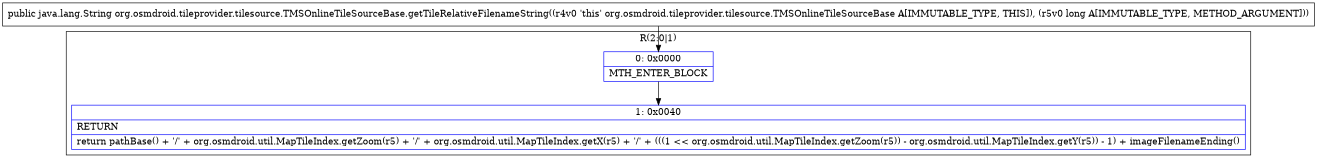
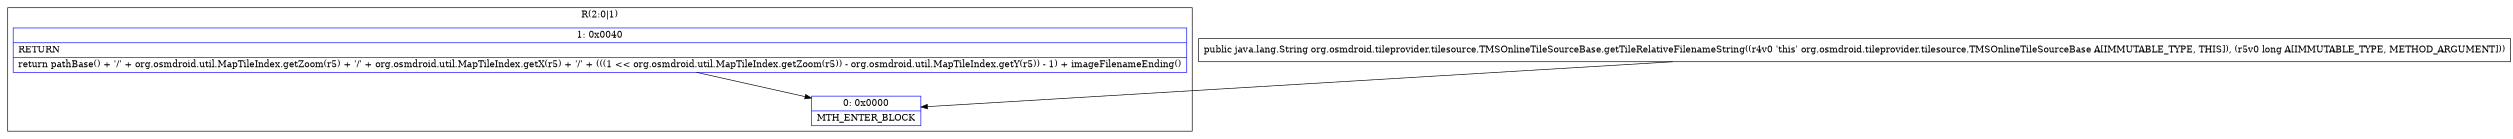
(658, 90) -> (751, 84)
